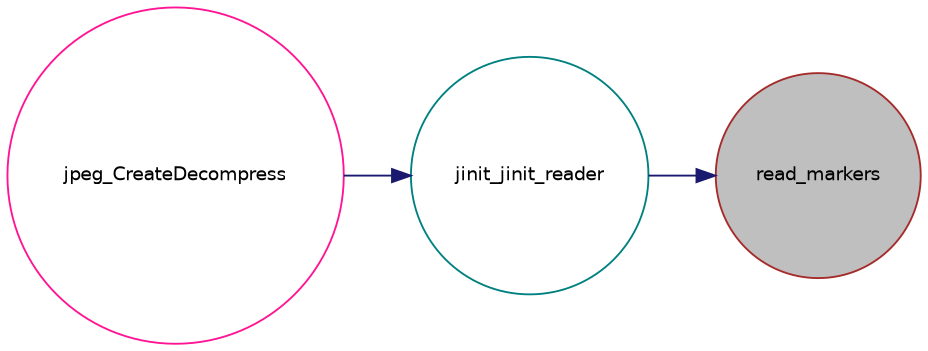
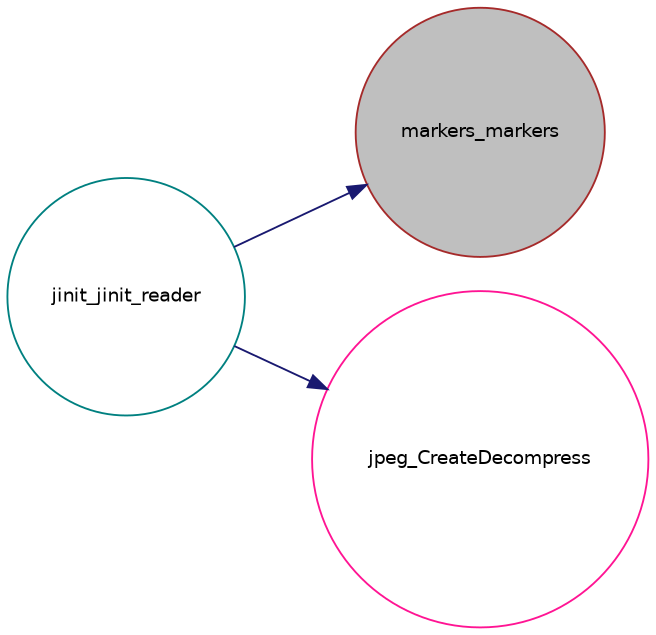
(368, 176) -> (272, 364)
(818, 176) -> (480, 132)
